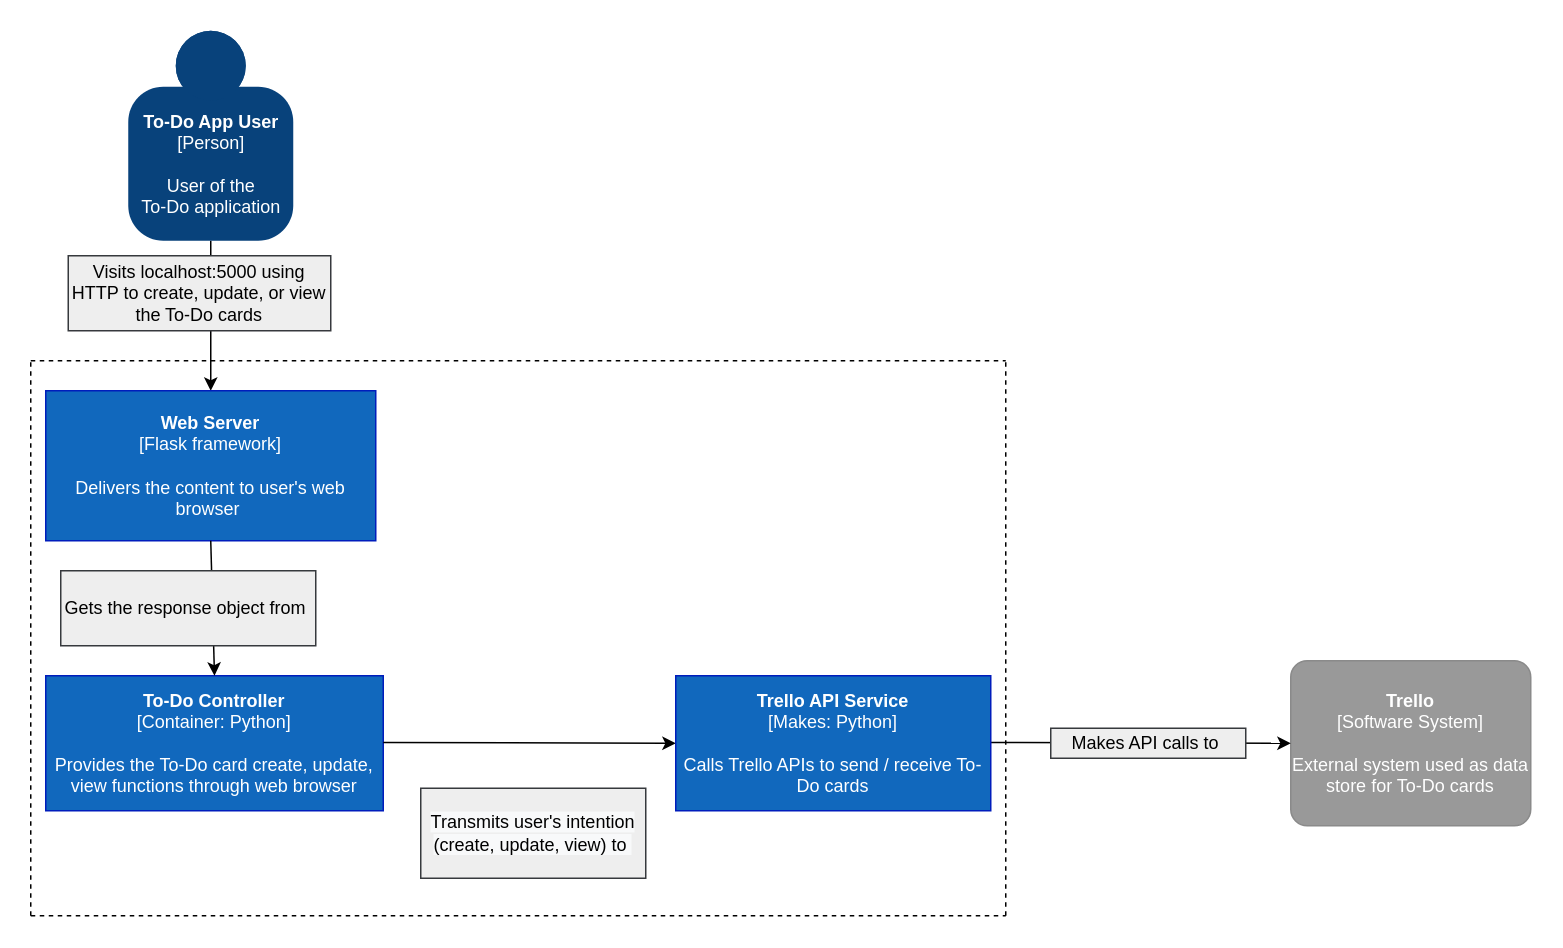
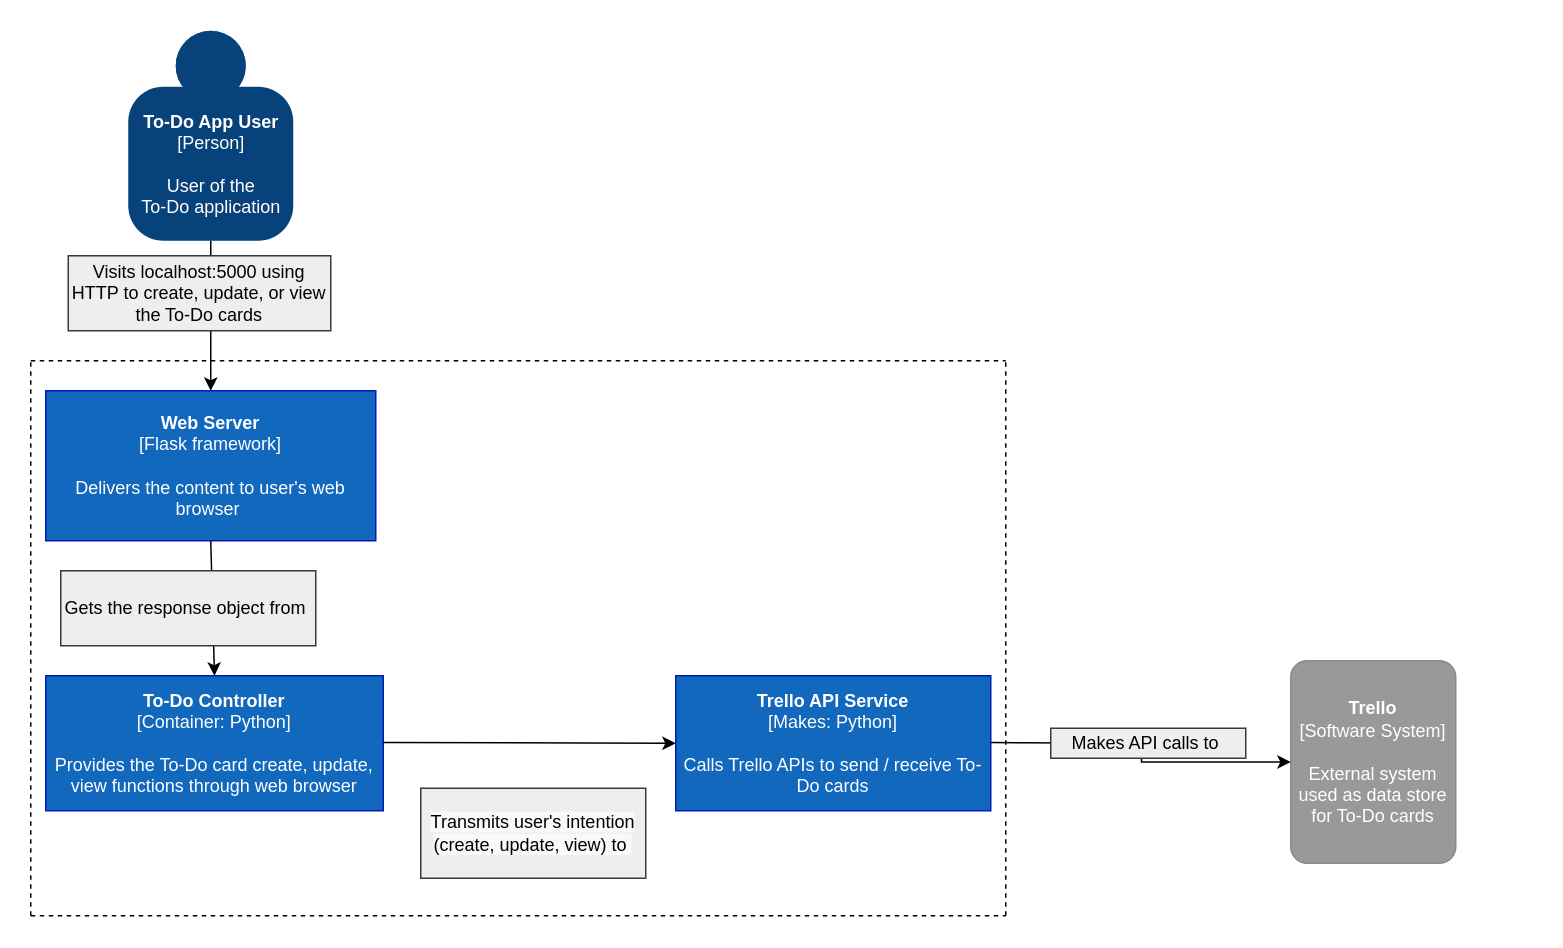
(1411, 743) -> (1373, 762)
